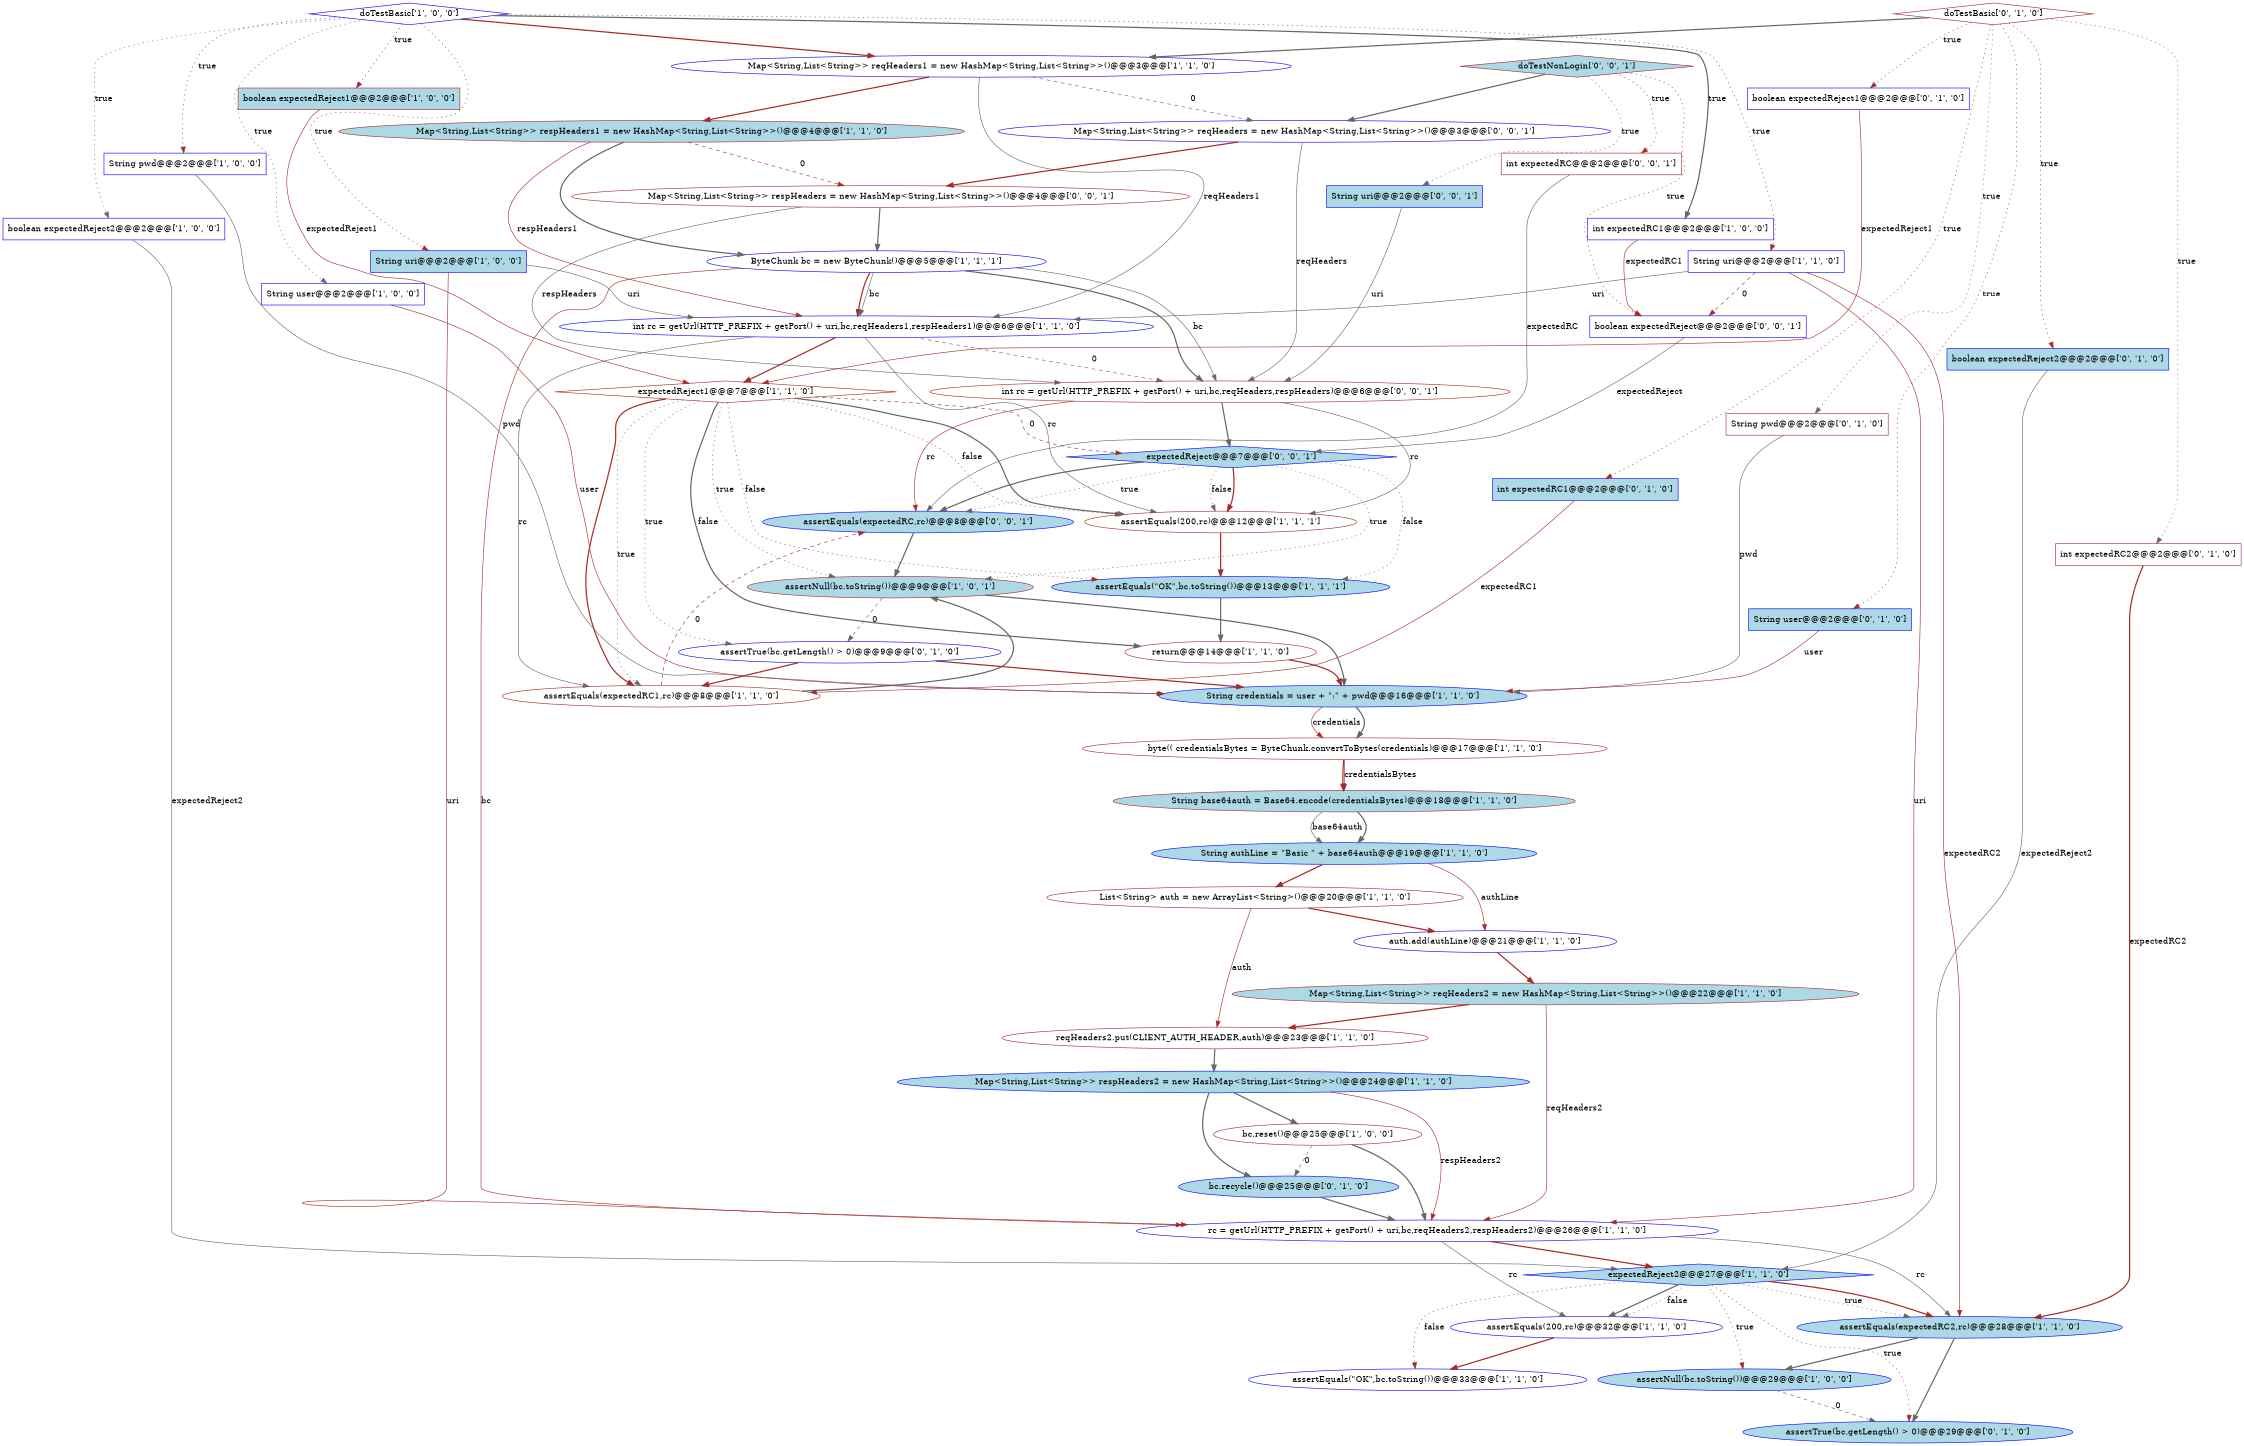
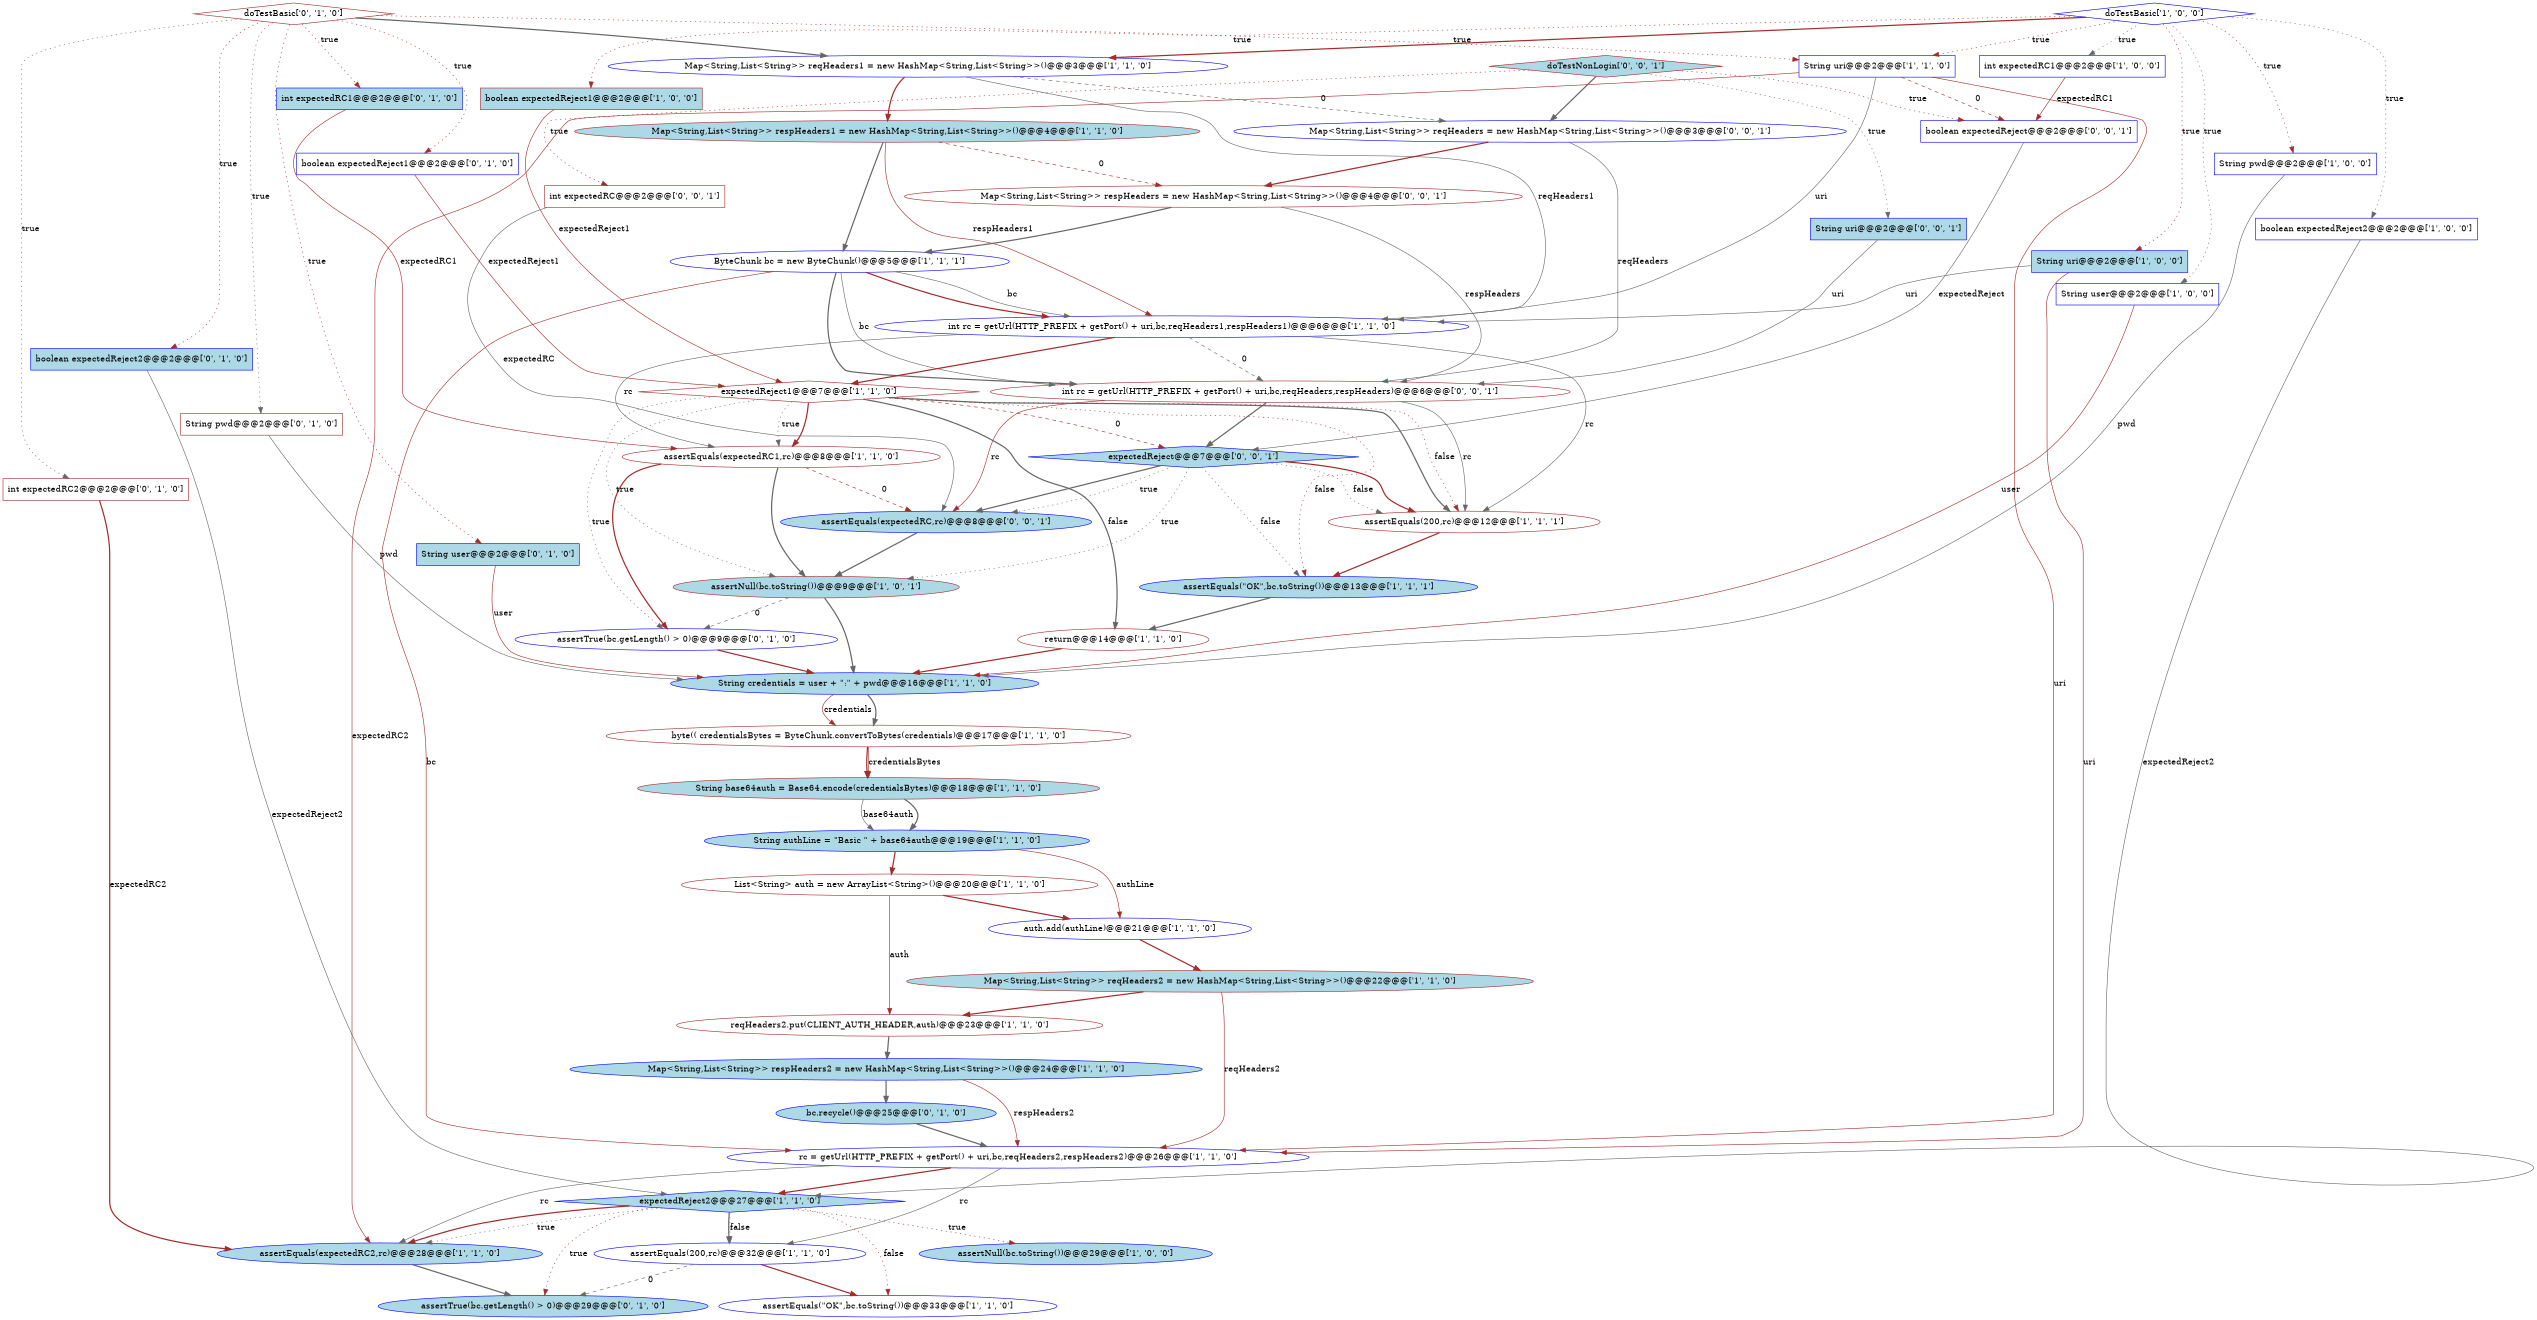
none -> (872, 26)
(1177, 28) -> (2117, 38)
(756, 673) -> (615, 537)
(1318, 1134) -> none
(1855, 1353) -> none
(1823, 1405) -> (640, 1279)
